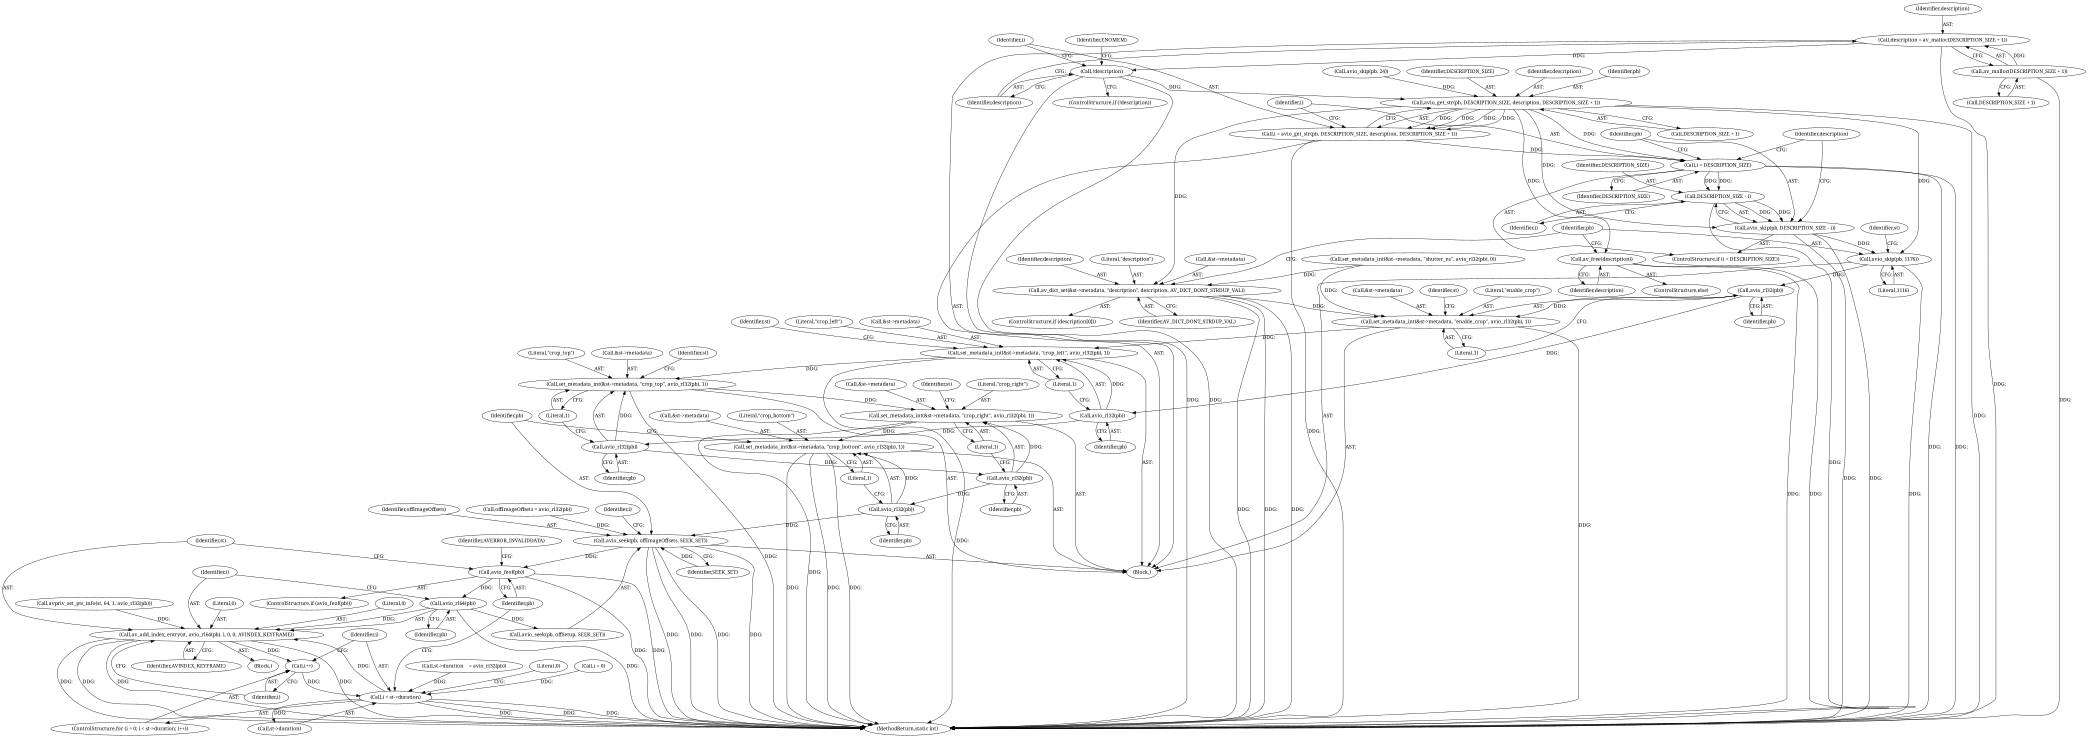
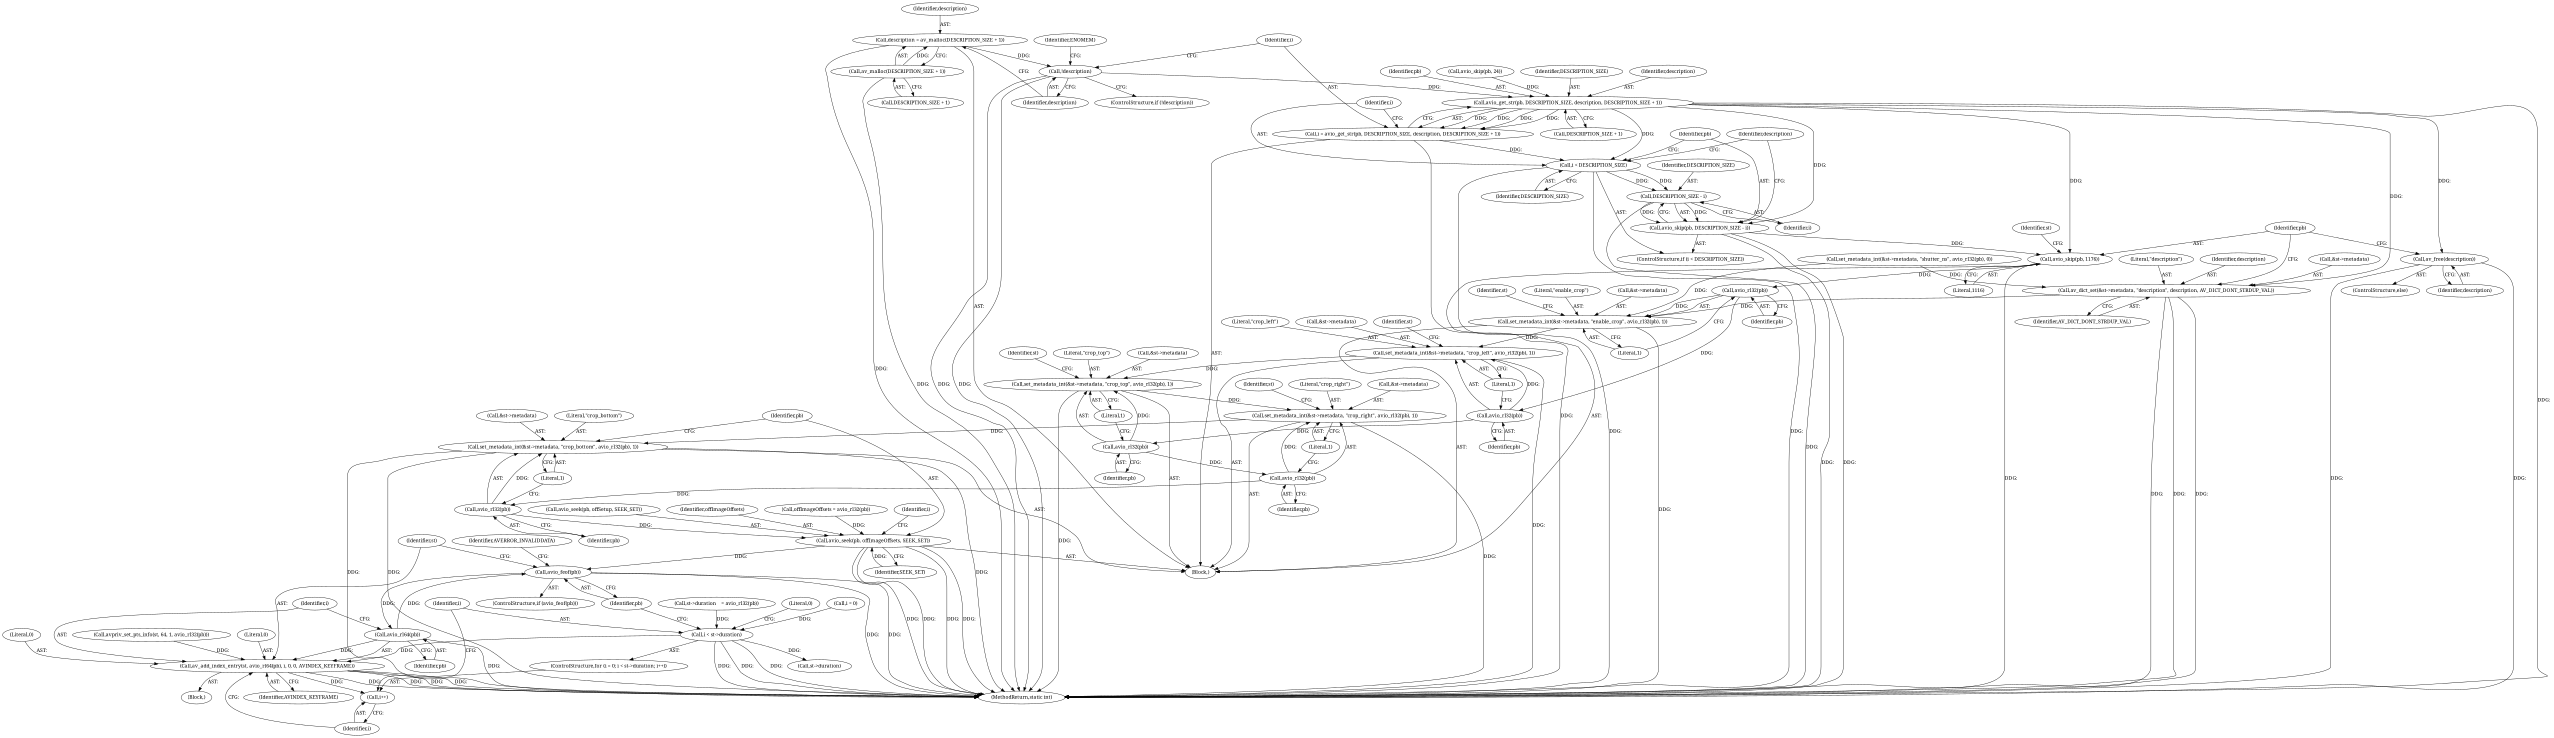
(1052, 322) -> none
(504, 619) -> (447, 583)
(325, 691) -> none
(335, 714) -> none
